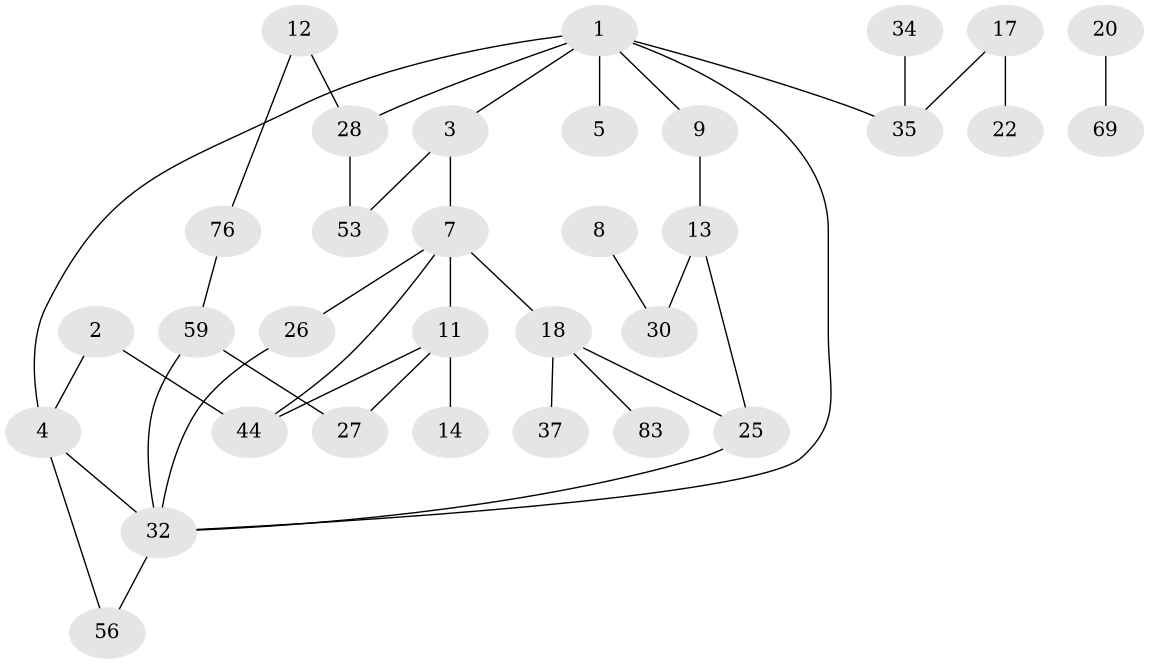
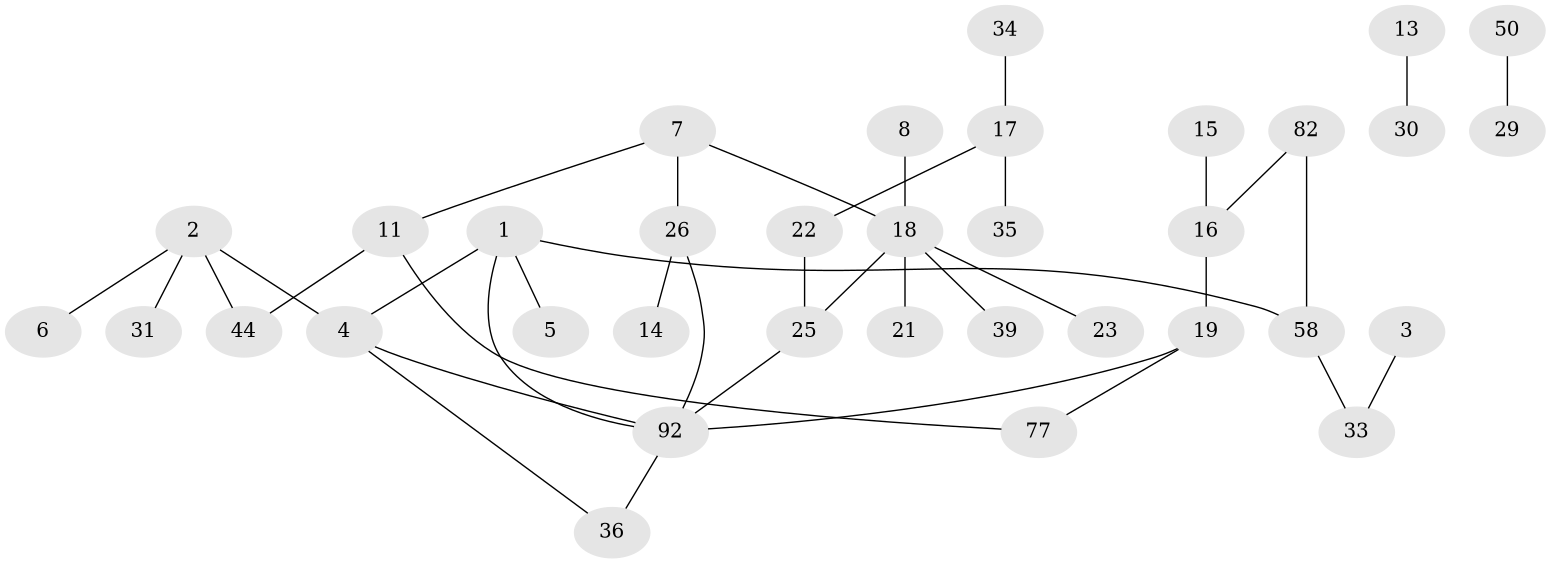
(300, 31) -> (1307, 131)
(1106, 31) -> (1507, 31)
(755, 76) -> none
(525, 81) -> none
(905, 81) -> (1005, 81)
(350, 131) -> (1307, 332)
(700, 131) -> none
(1106, 131) -> (1507, 131)
none -> (1206, 131)
(450, 181) -> none
(223, 231) -> (1206, 231)
(350, 231) -> (1357, 432)
(630, 282) -> (905, 171)
none -> (43, 332)
none -> (144, 332)
(197, 332) -> (1206, 332)
(726, 332) -> (805, 282)
none -> (905, 332)
(362, 342) -> none
(450, 382) -> (664, 282)
(350, 432) -> (1039, 432)
(551, 432) -> (1005, 332)
(651, 432) -> (1106, 332)
(159, 533) -> (671, 432)
(107, 633) -> (612, 533)
